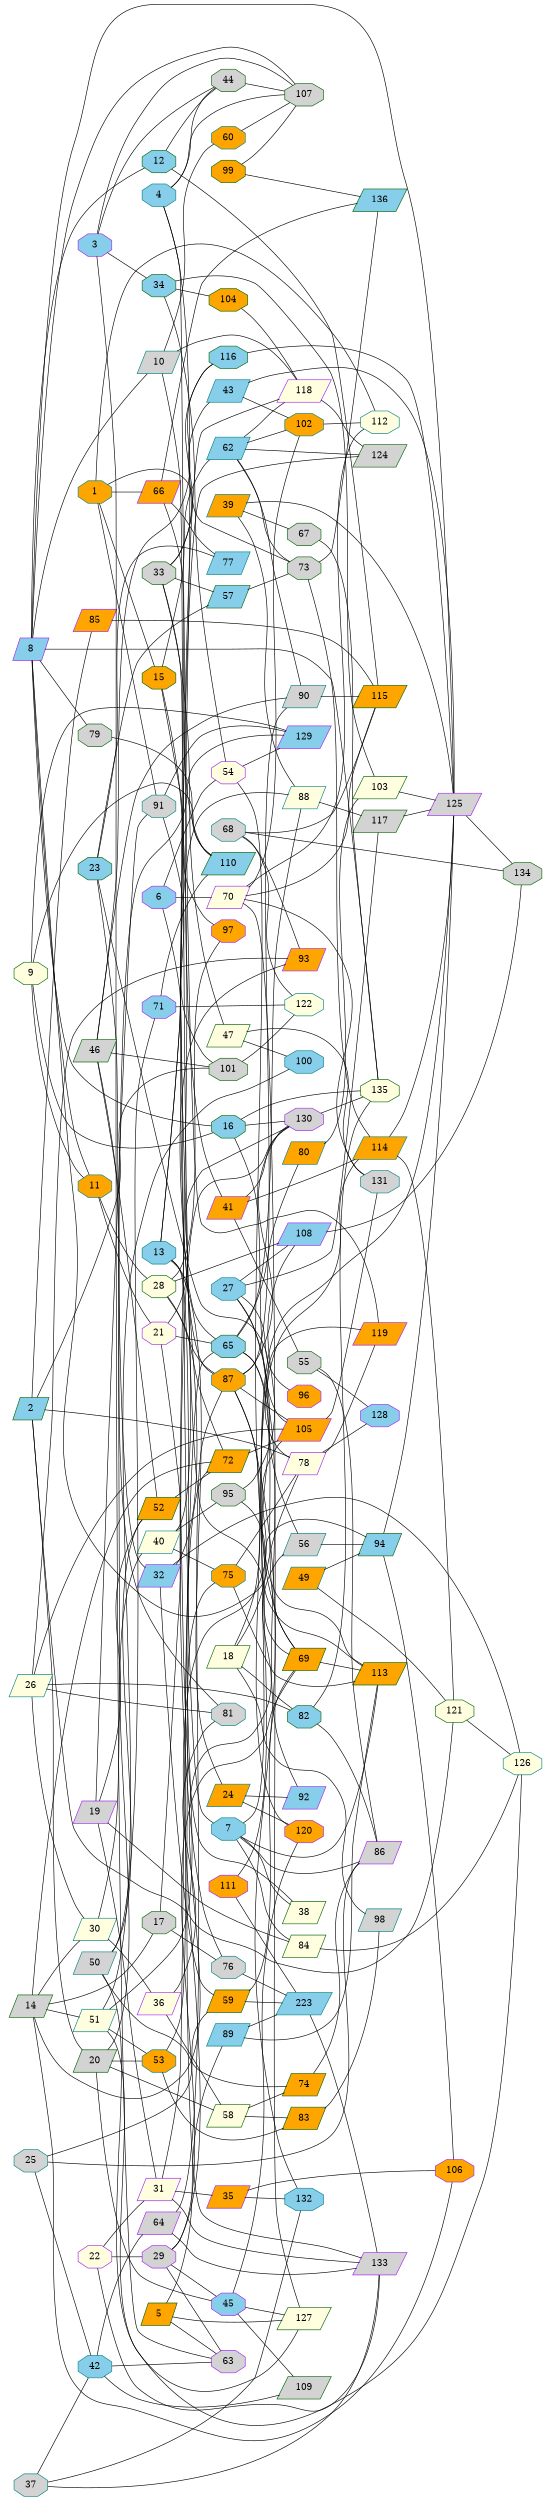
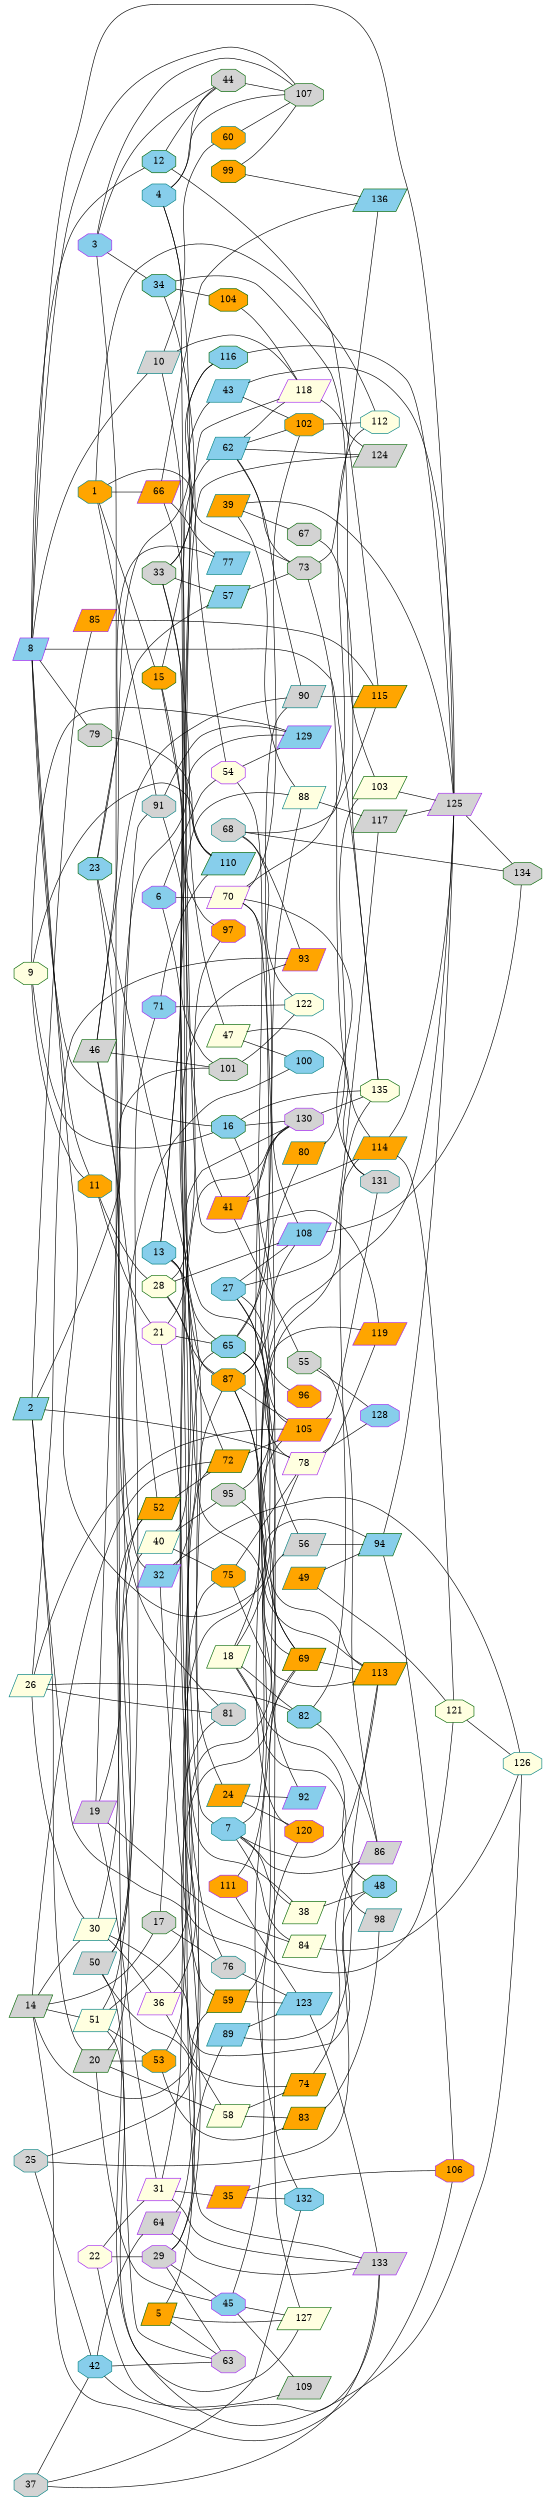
(331, 859) -> (272, 1062)
none -> (380, 1886)
(304, 2004) -> (304, 2004)
